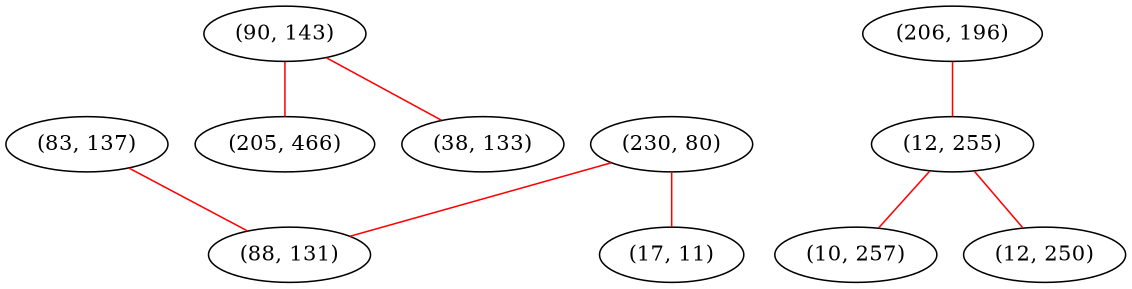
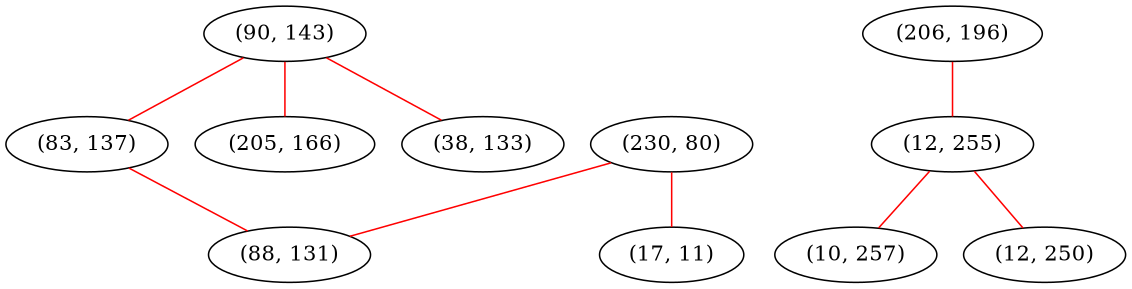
none -> (186, 89)
(285, 144) -> (285, 144)
